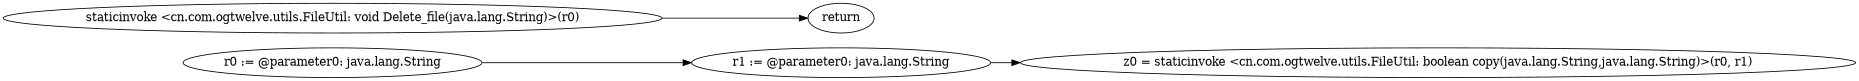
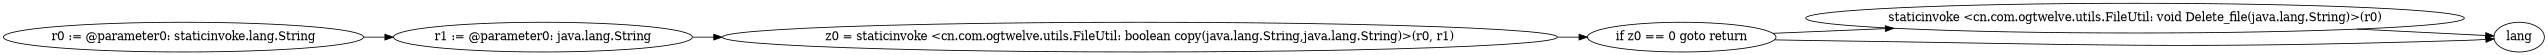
(841, 18) -> (2519, 37)
none -> (1682, 37)
(333, 63) -> (183, 37)
